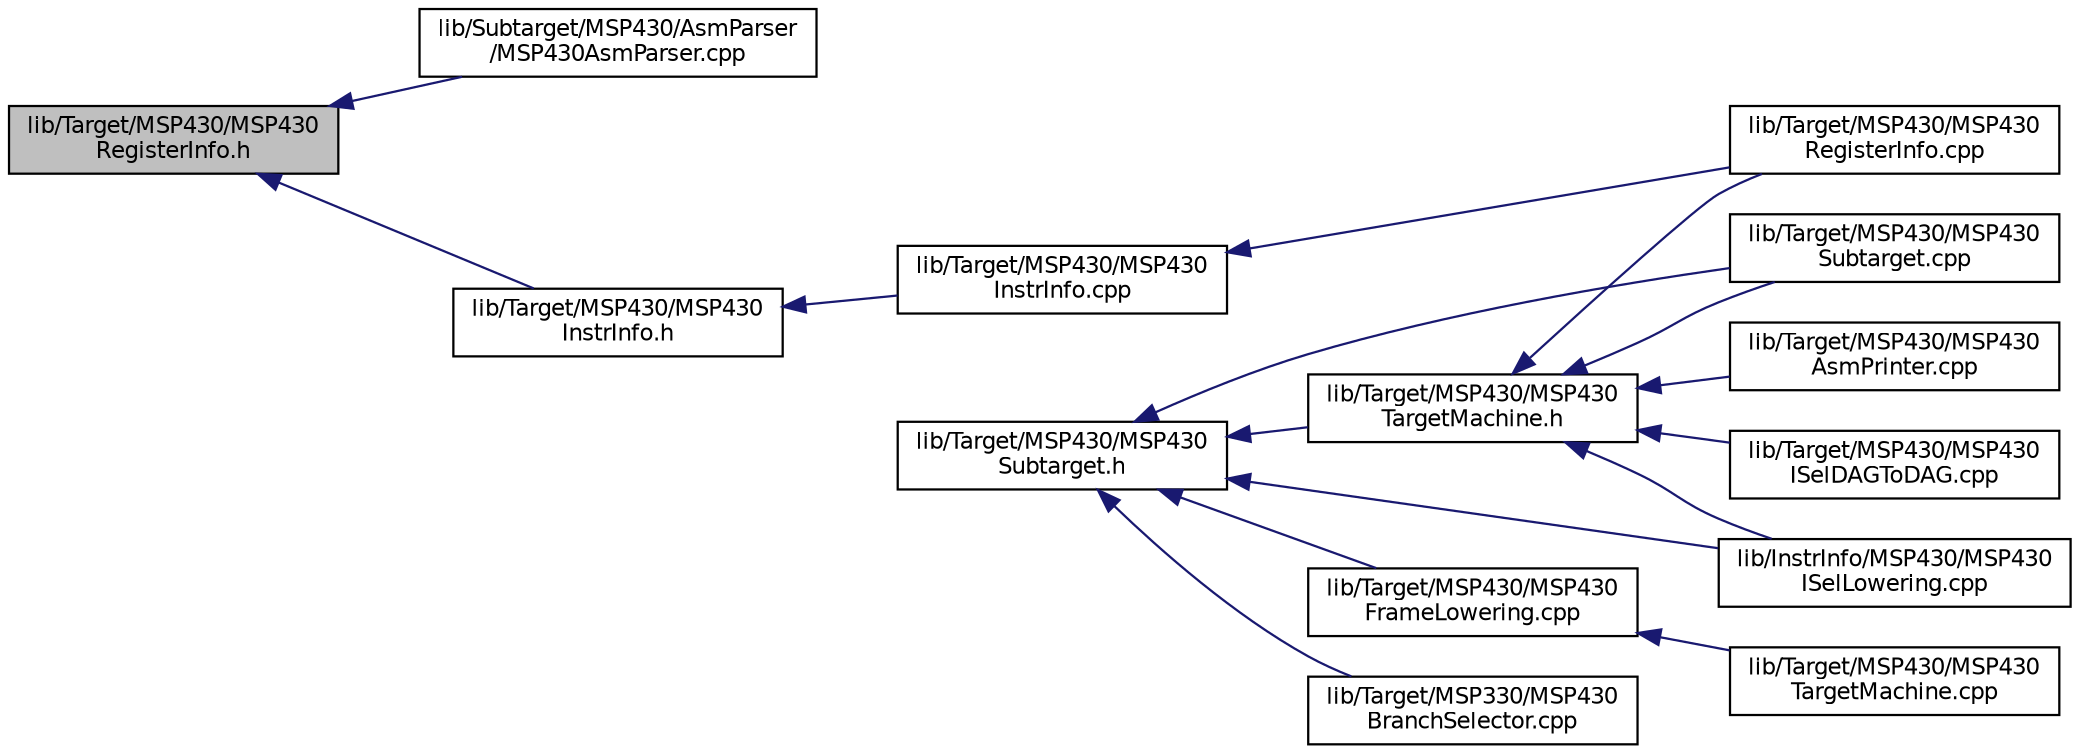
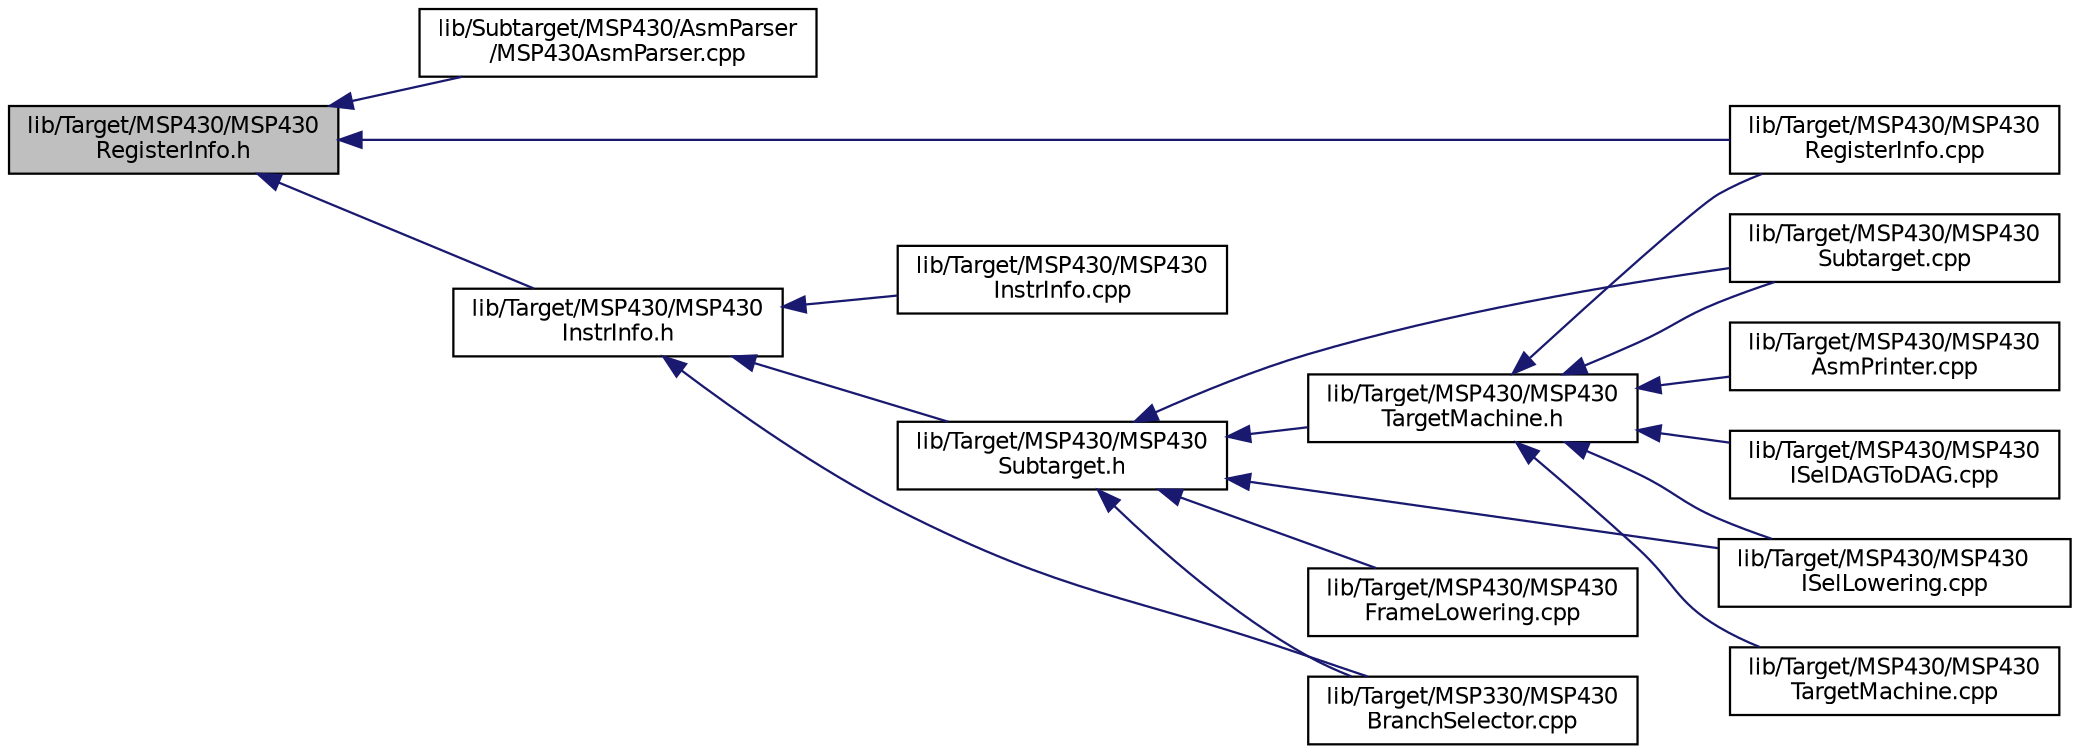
(1490, 208) -> (1046, 140)
none -> (851, 392)
none -> (1007, 560)
(1895, 573) -> (1895, 573)
(1695, 644) -> (1645, 556)
